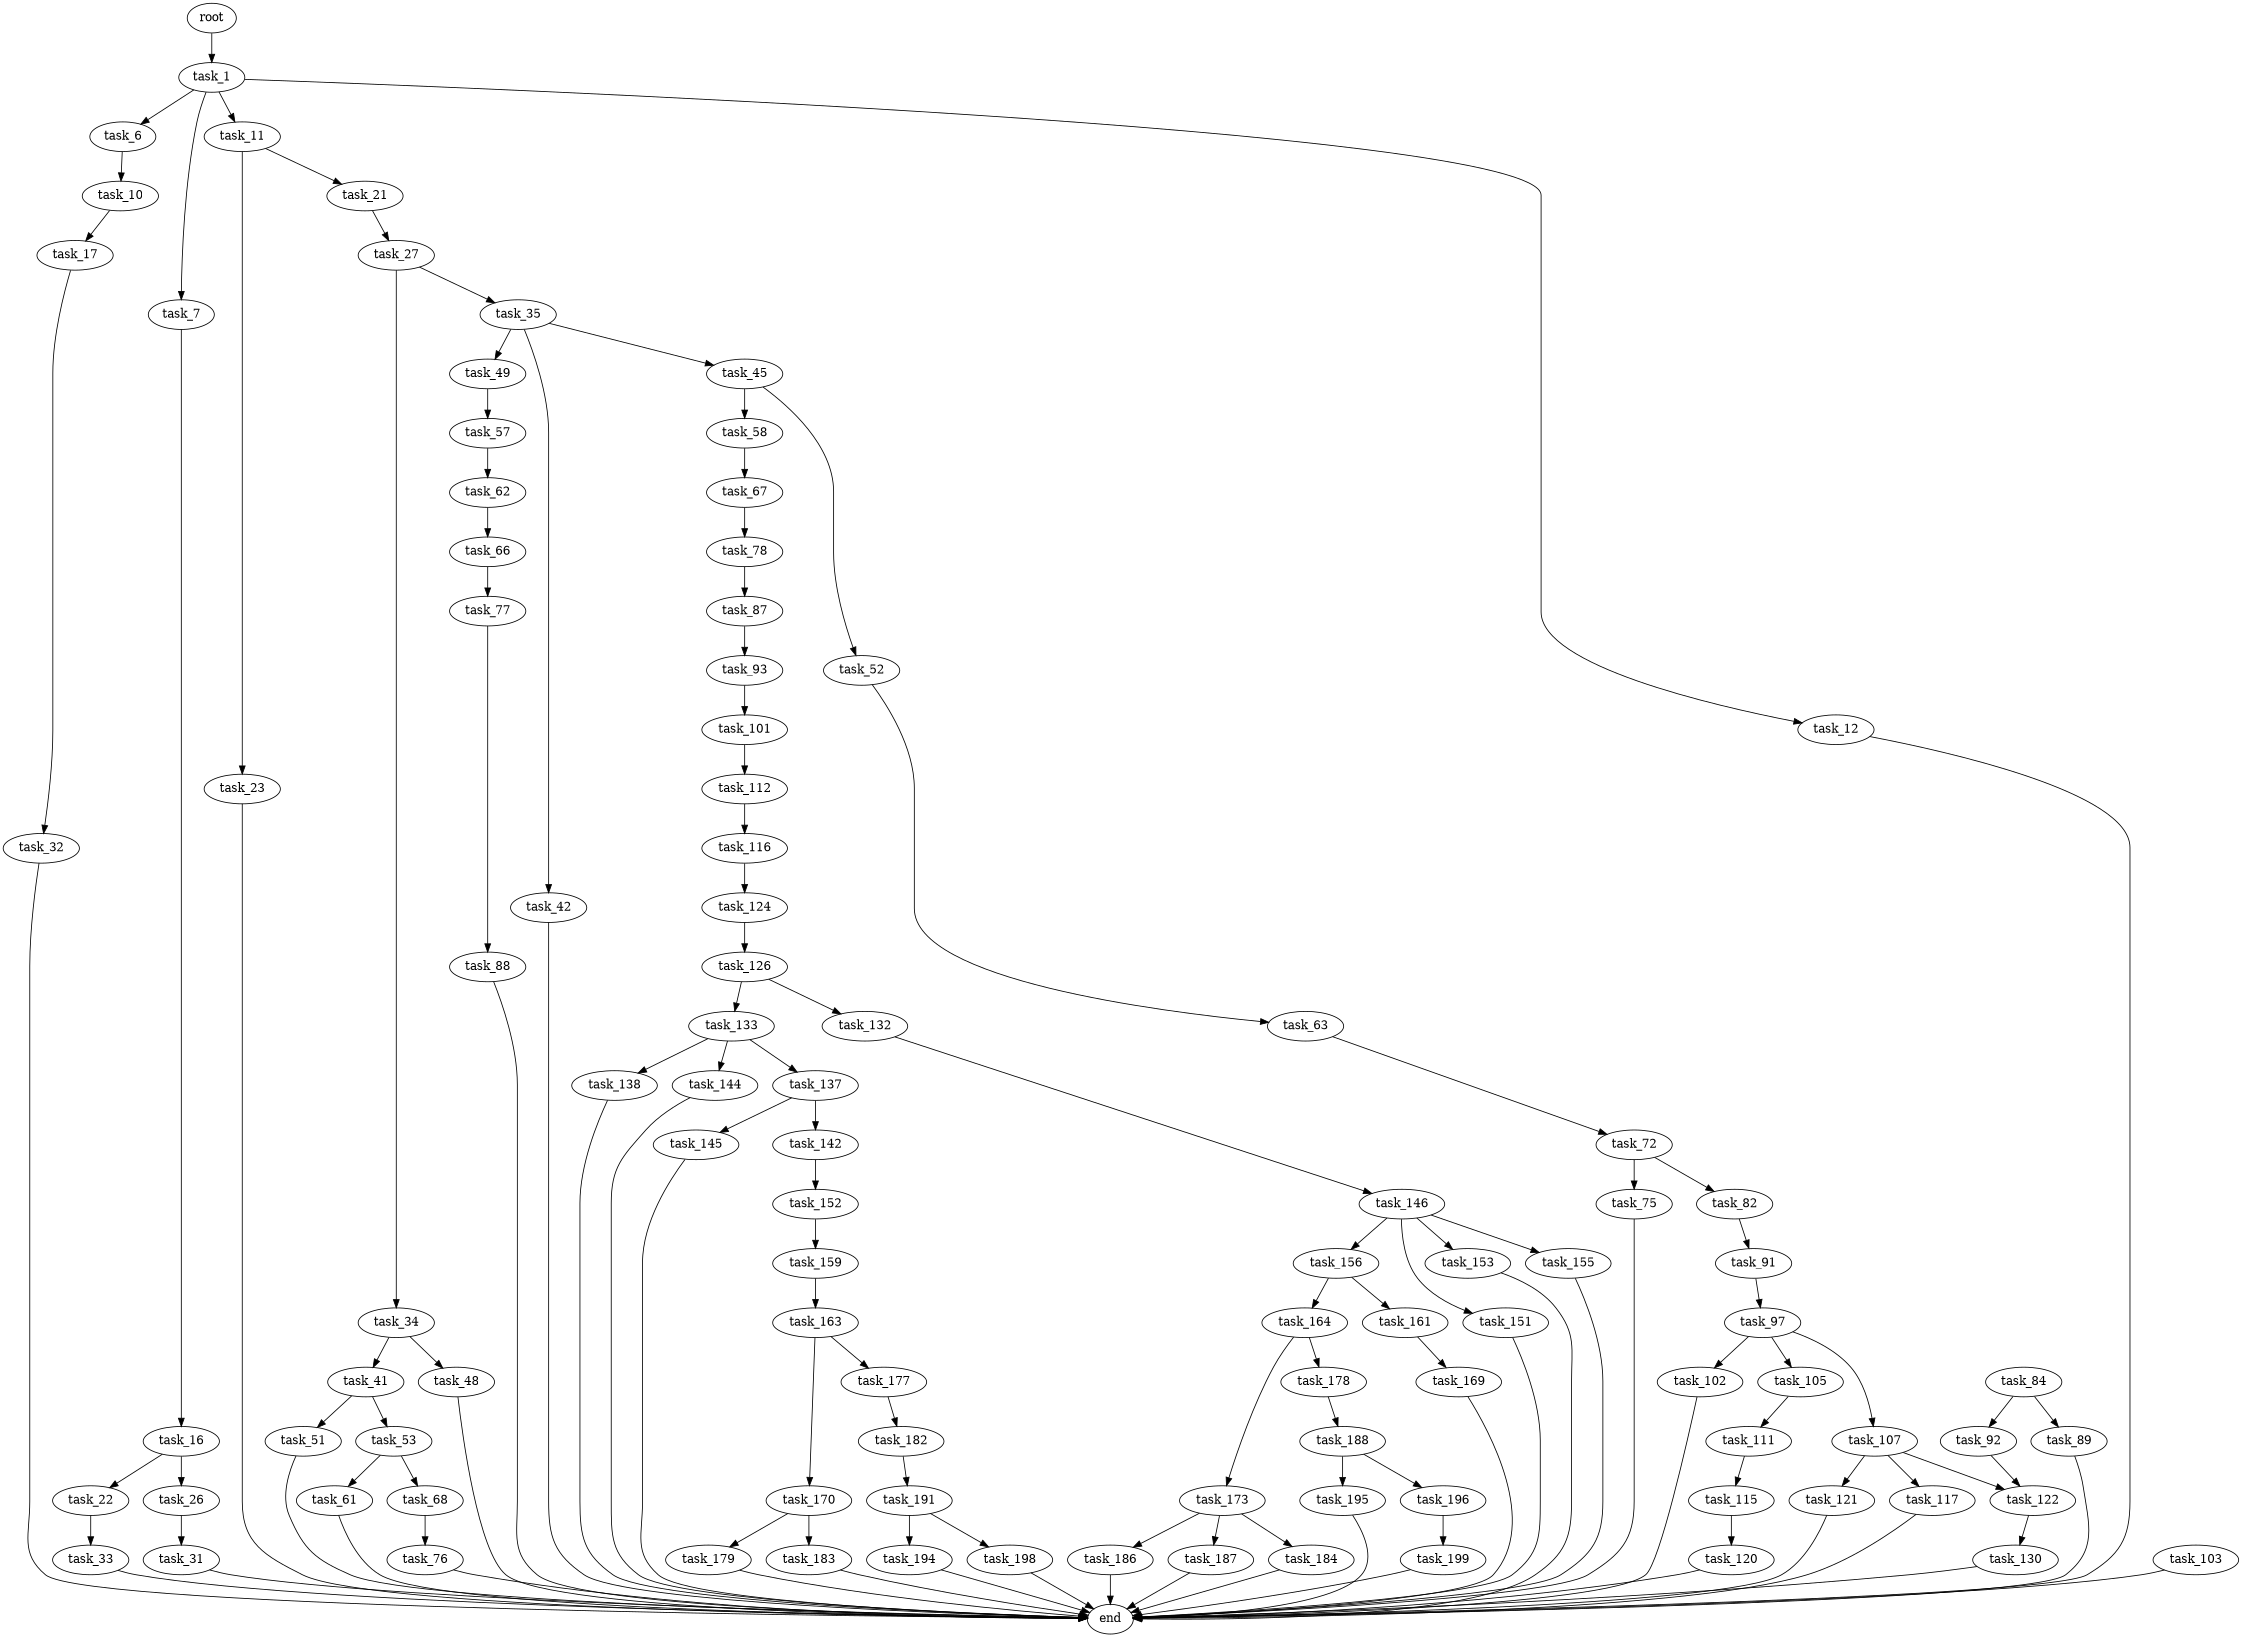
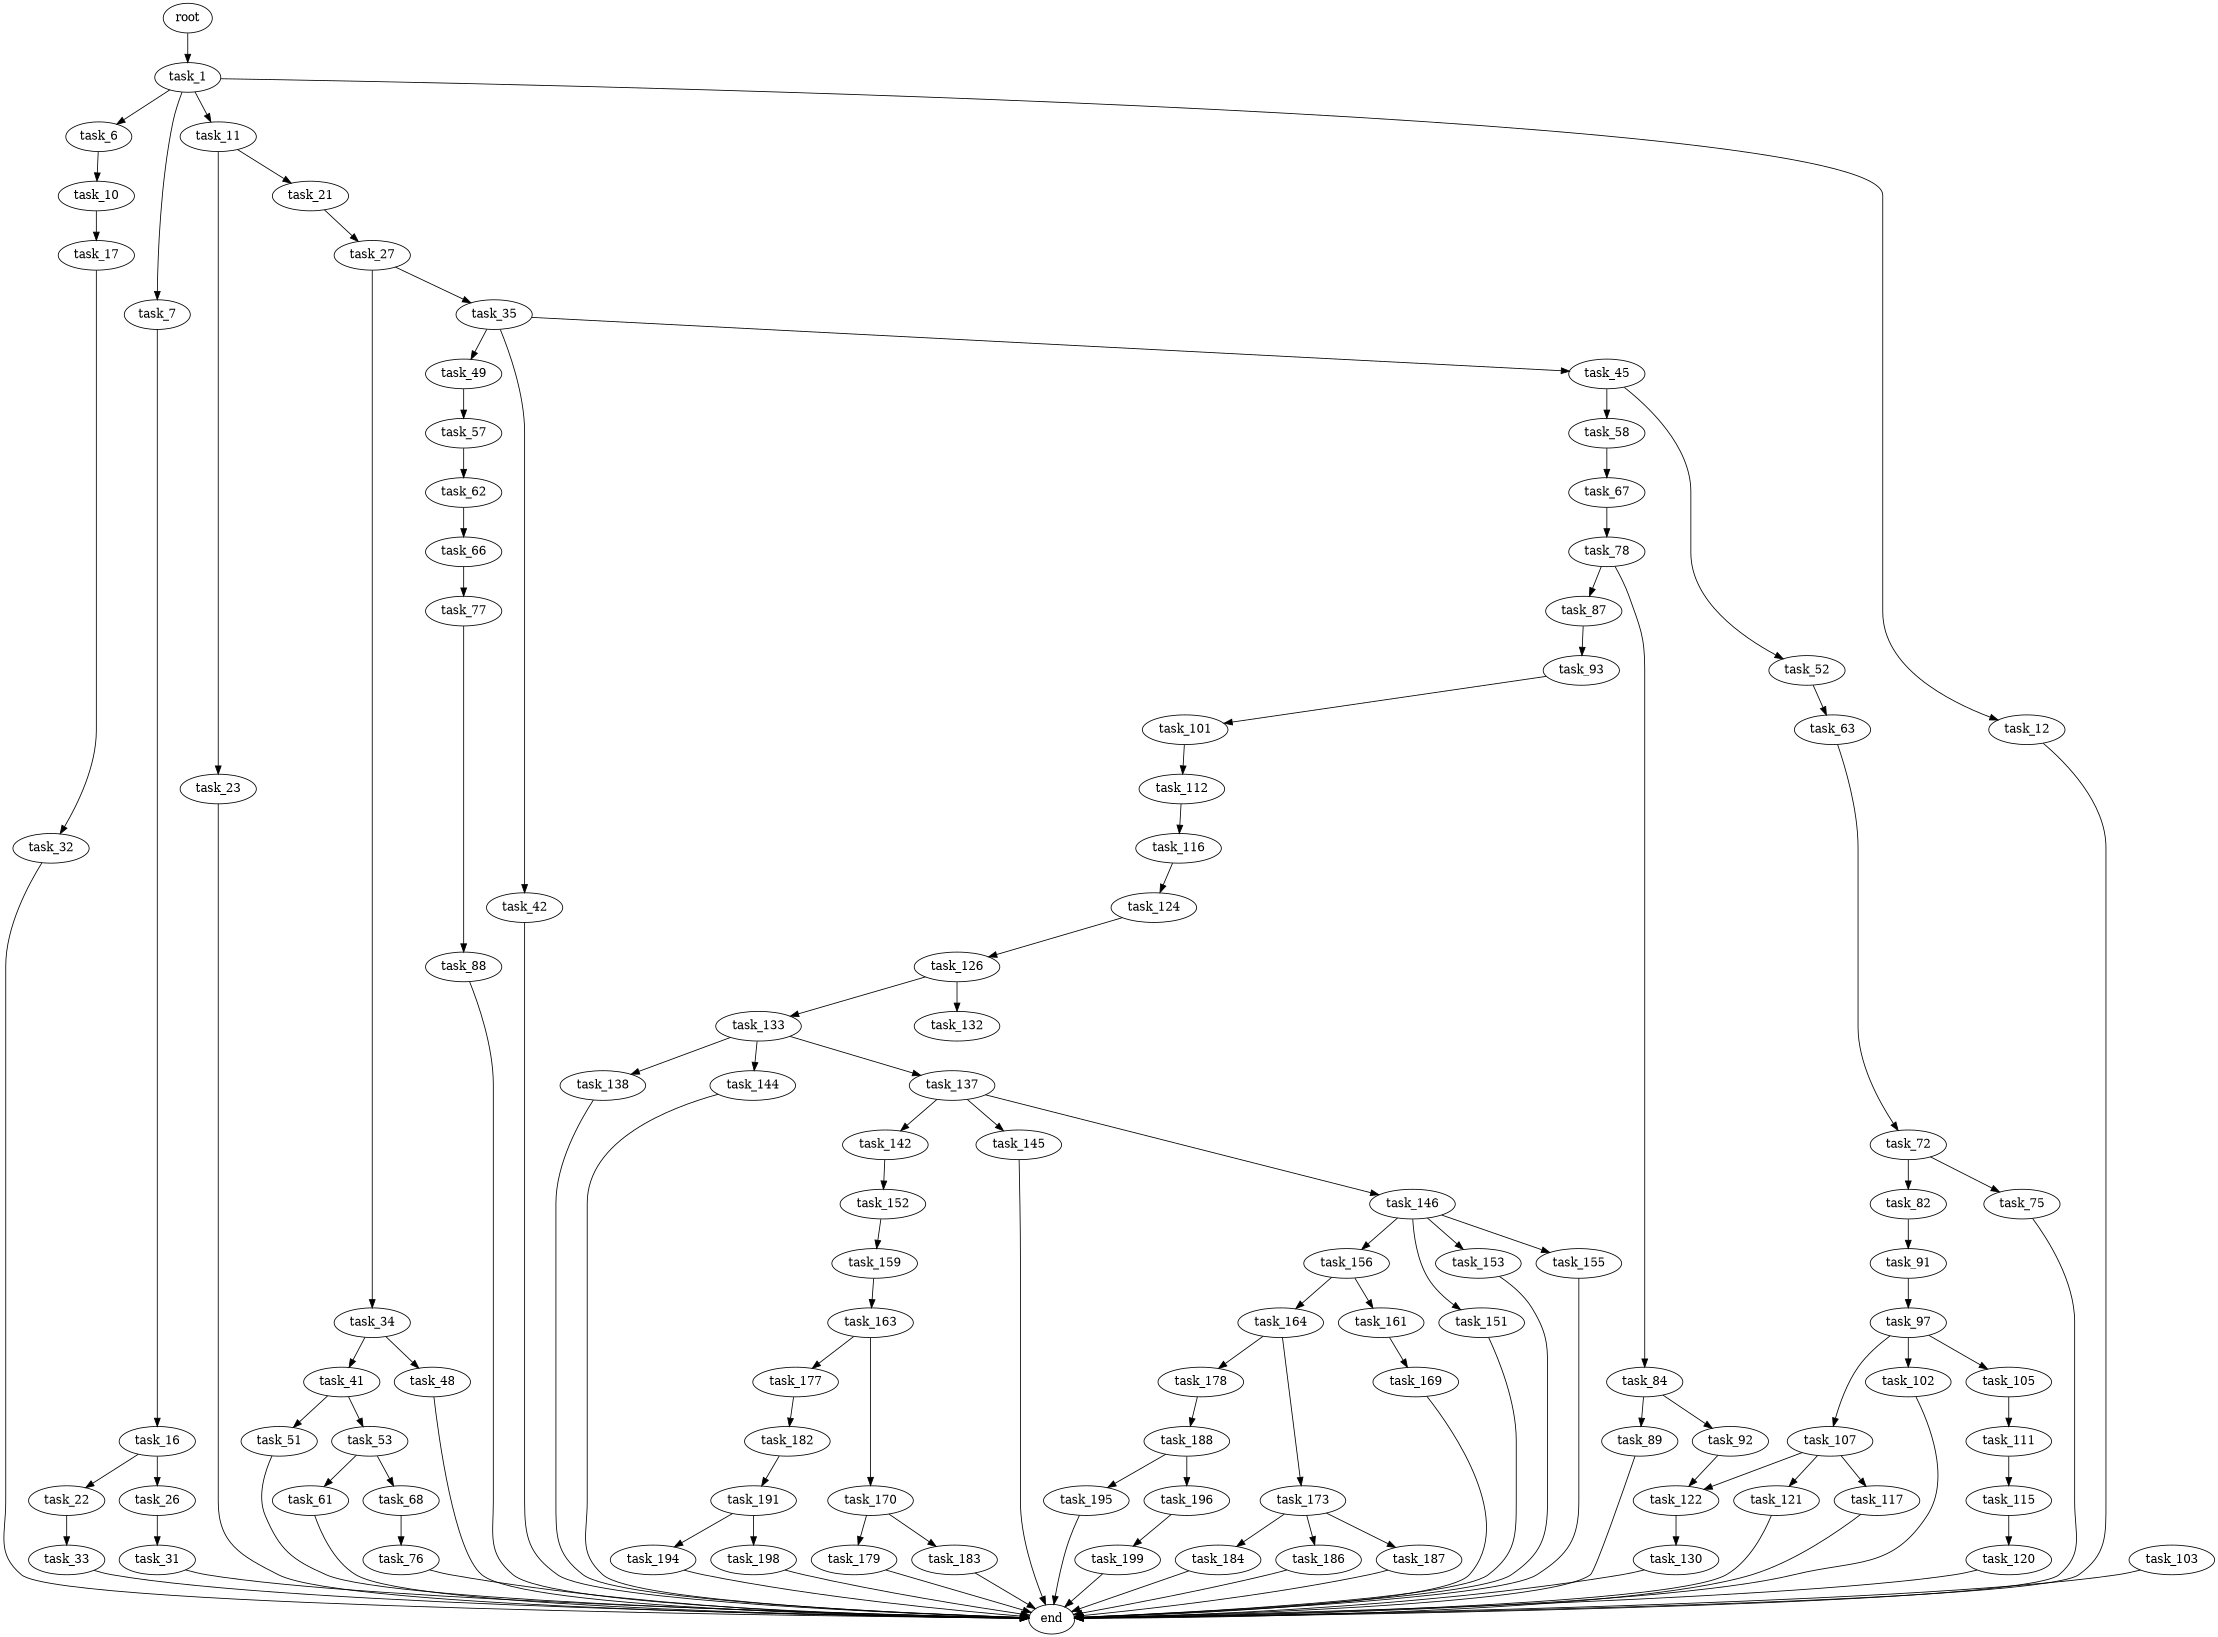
none -> (1645, 960)
(1129, 1114) -> (1178, 1144)
